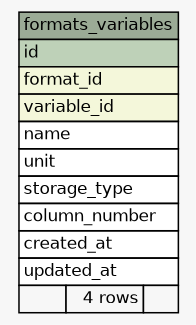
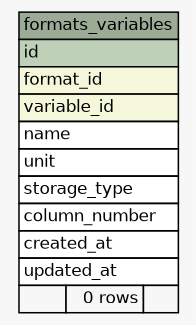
(111, 298) -> (111, 298)
